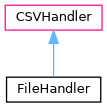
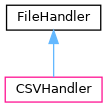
(54, 60) -> (54, 60)
